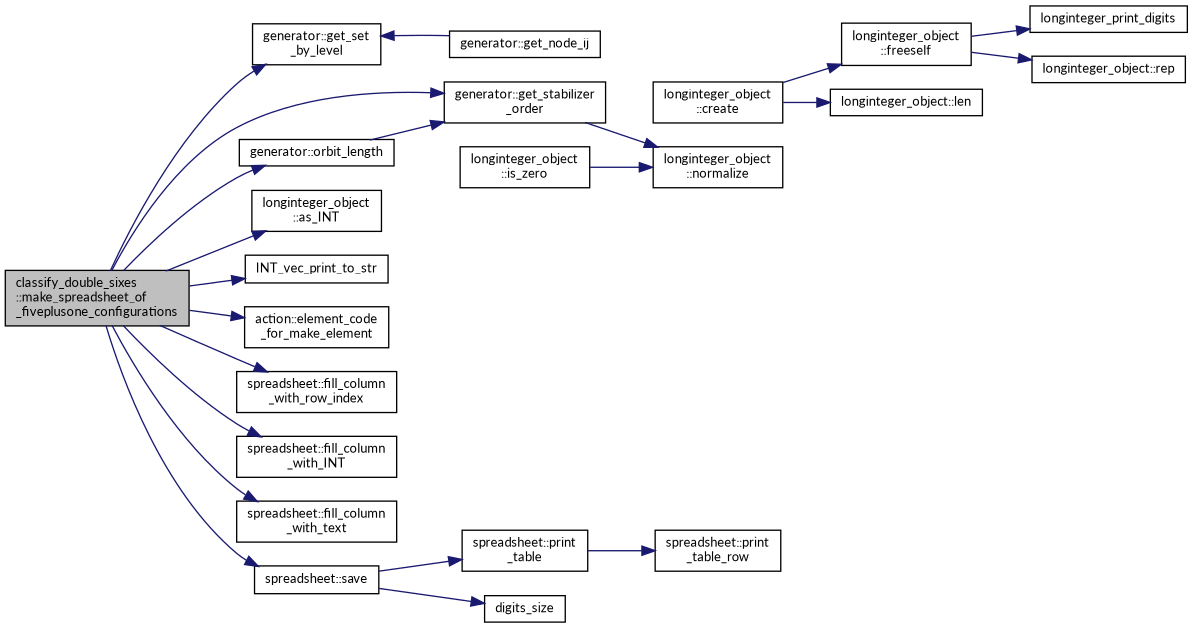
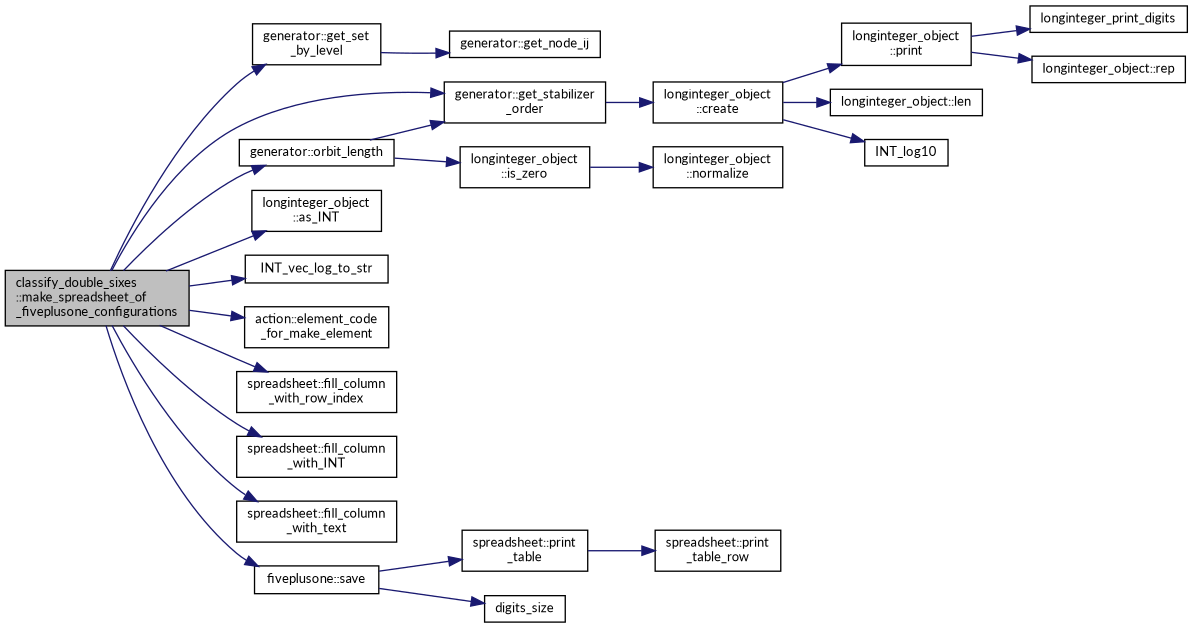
(422, 35) -> (408, 53)
(906, 44) -> (906, 44)
(615, 133) -> (623, 102)
none -> (906, 153)
none -> (420, 160)
(317, 269) -> (317, 269)
(317, 580) -> (317, 580)
